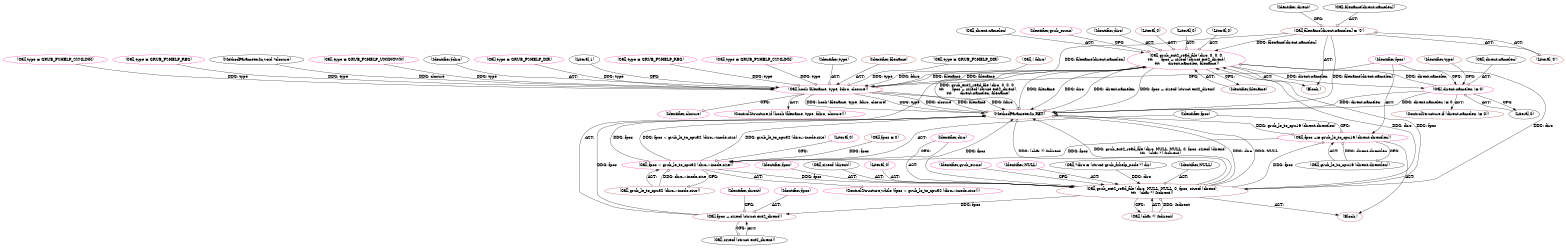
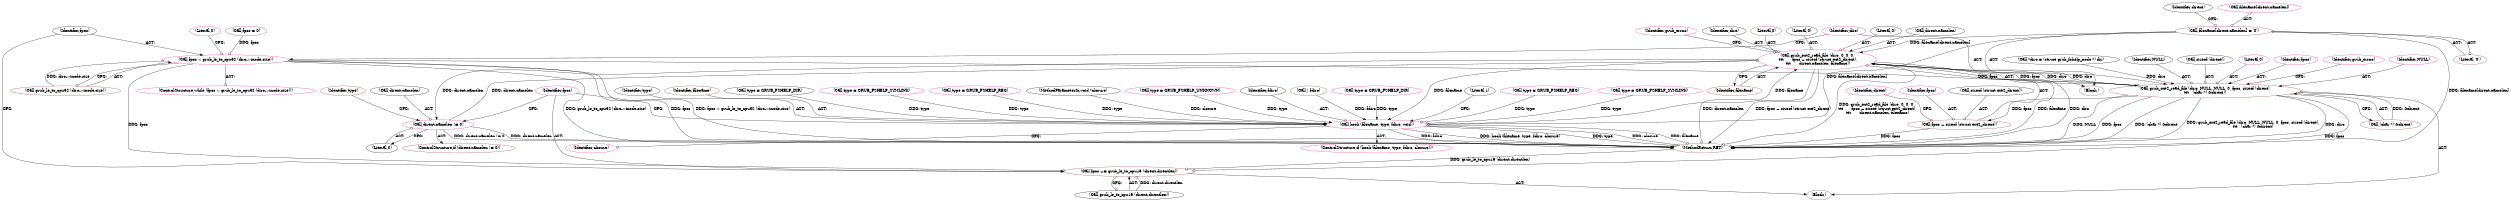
(1365, 8) -> (2259, 8)
(828, 90) -> (1377, 125)
(1019, 114) -> (1702, 148)
(1343, 138) -> (1129, 172)
(1007, 158) -> (530, 163)
(736, 227) -> none
(747, 230) -> (1976, 107)
